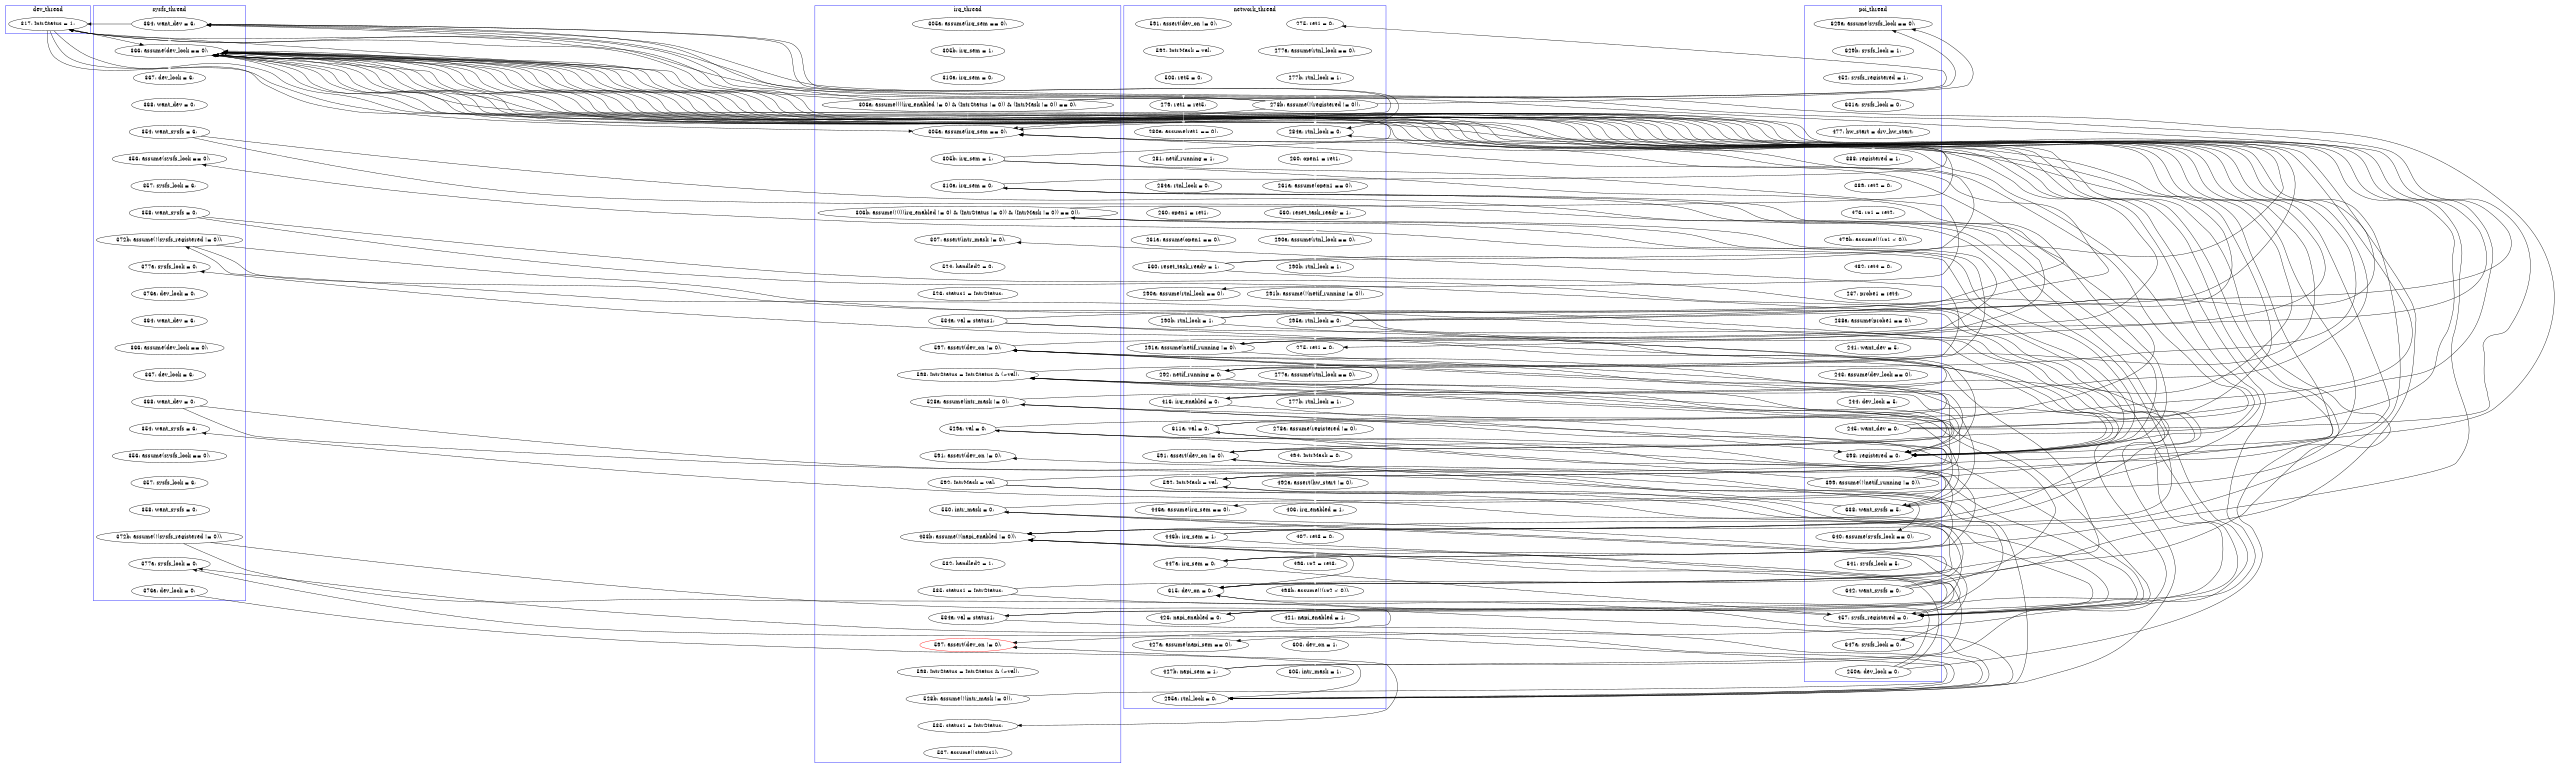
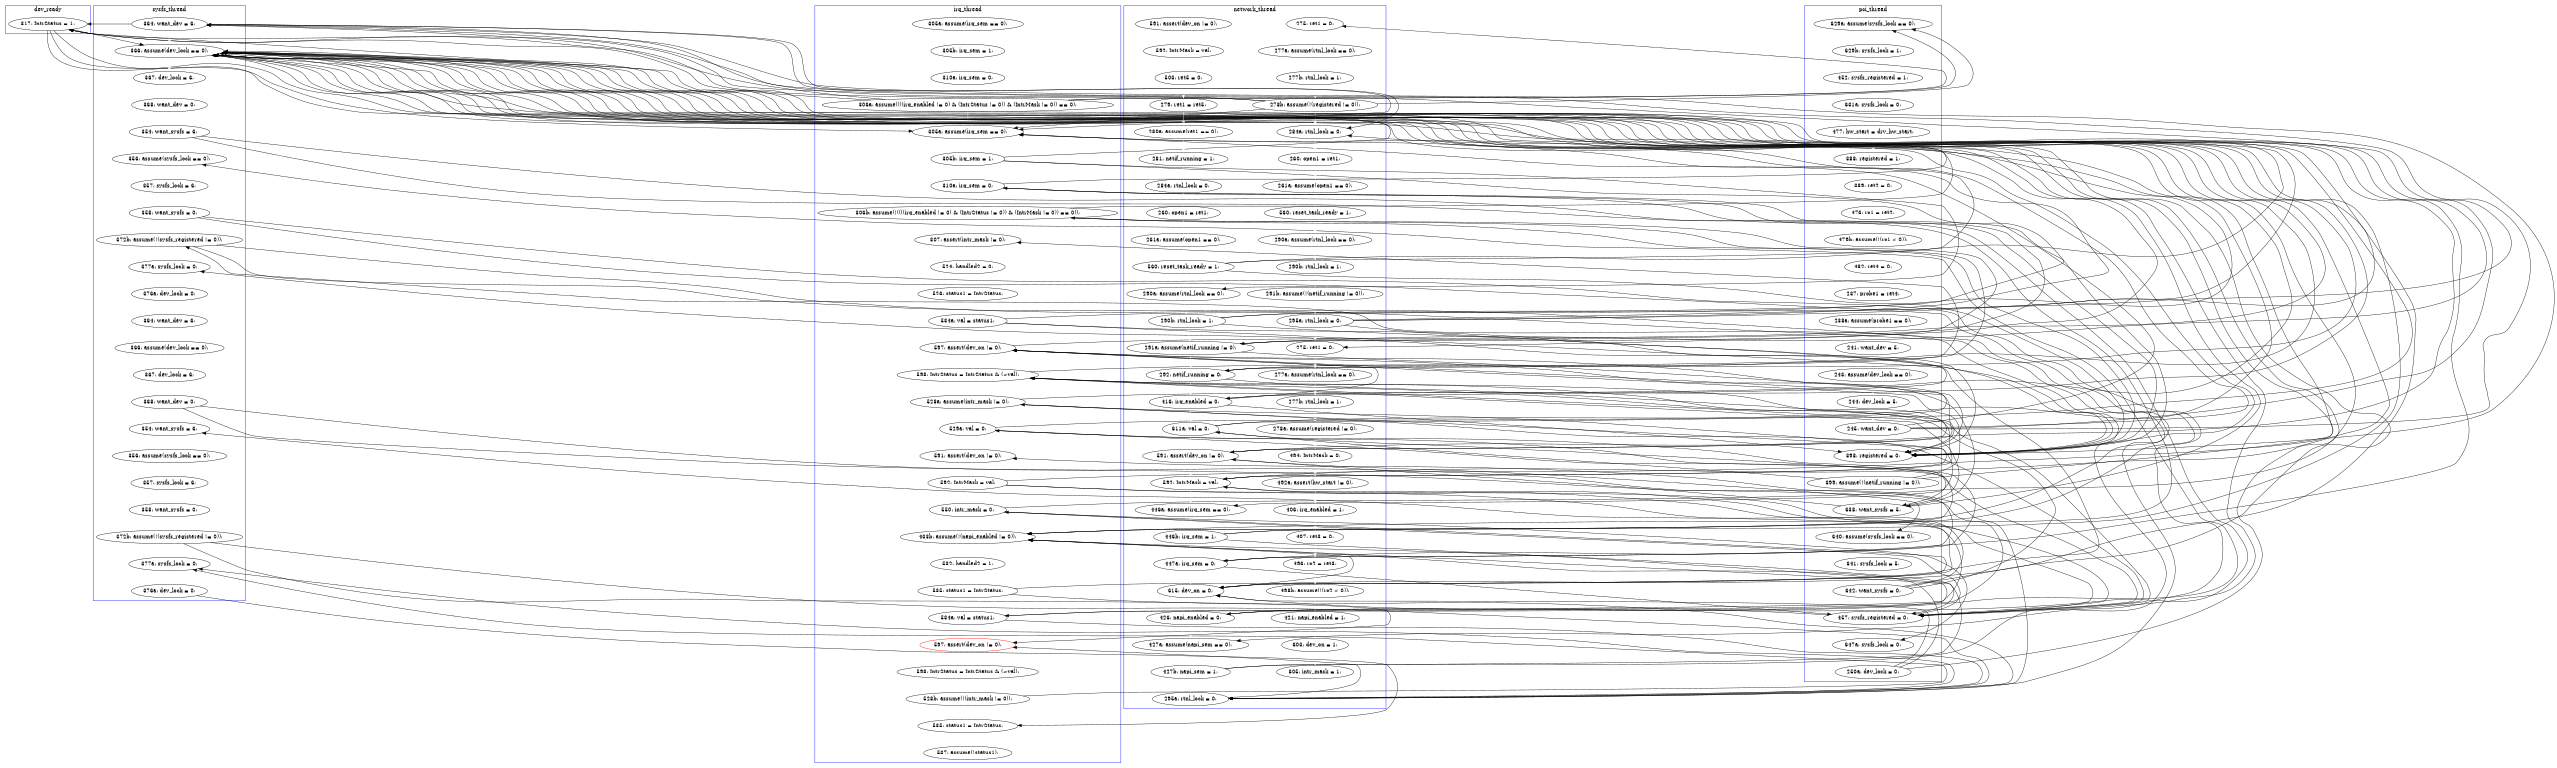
(48, 10) -> (48, 10)
